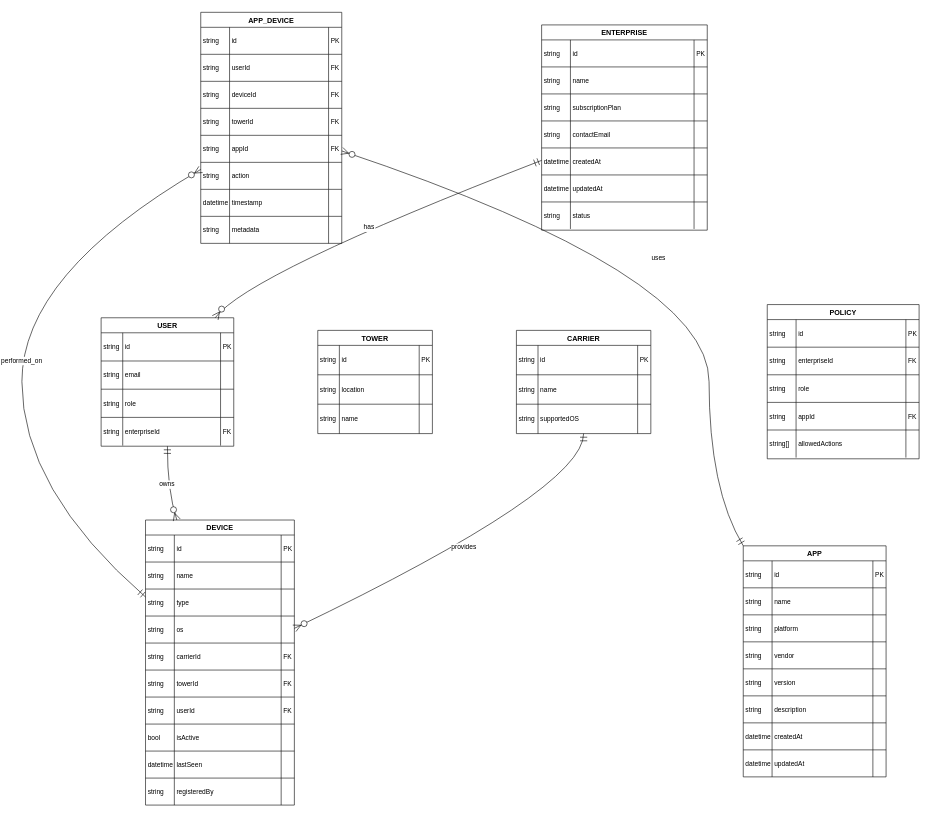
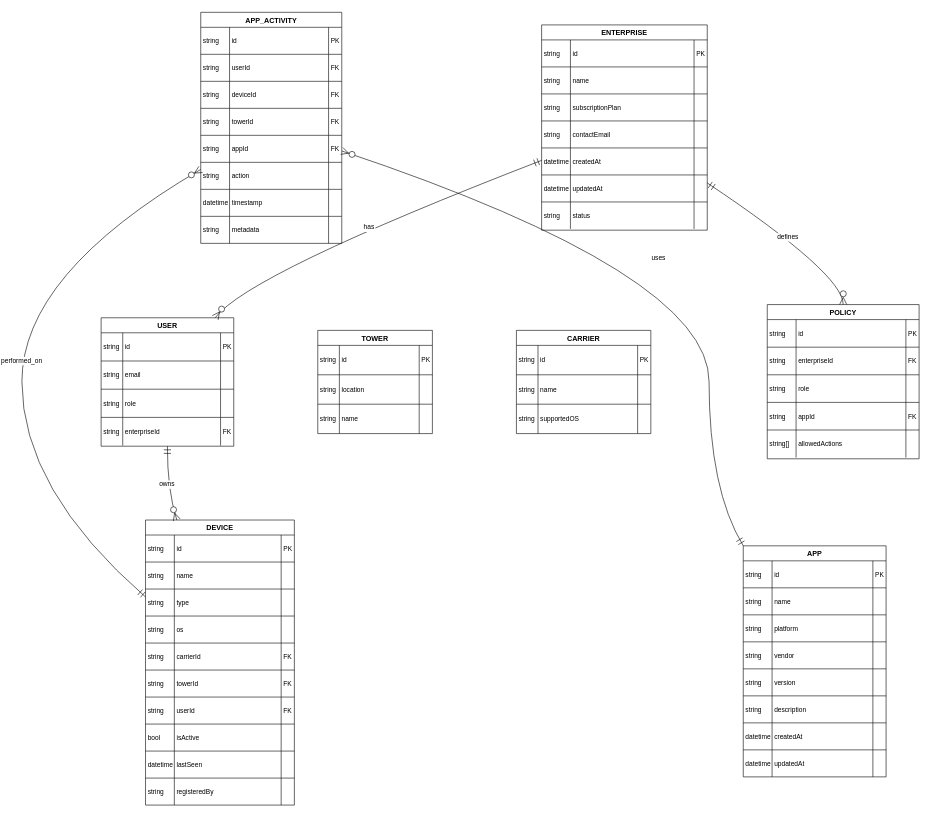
(271, 20) -> (271, 20)
none -> (782, 237)
(451, 547) -> none
